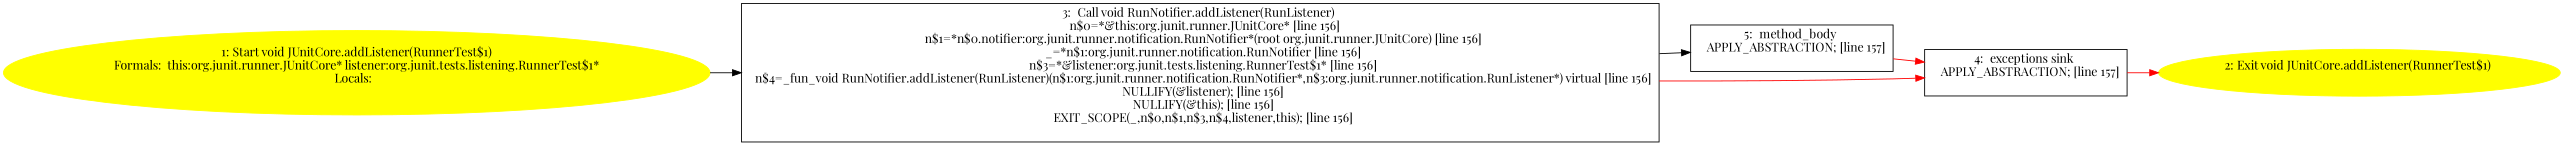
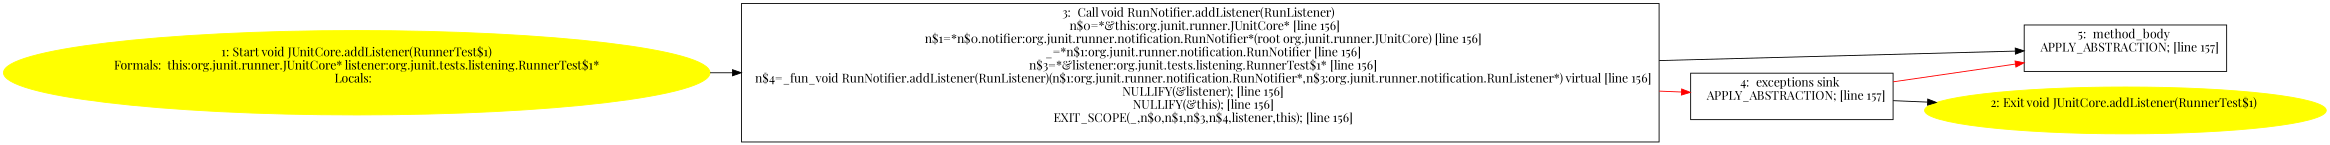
(1904, 60) -> (1954, 73)
(2138, 73) -> (1910, 101)
